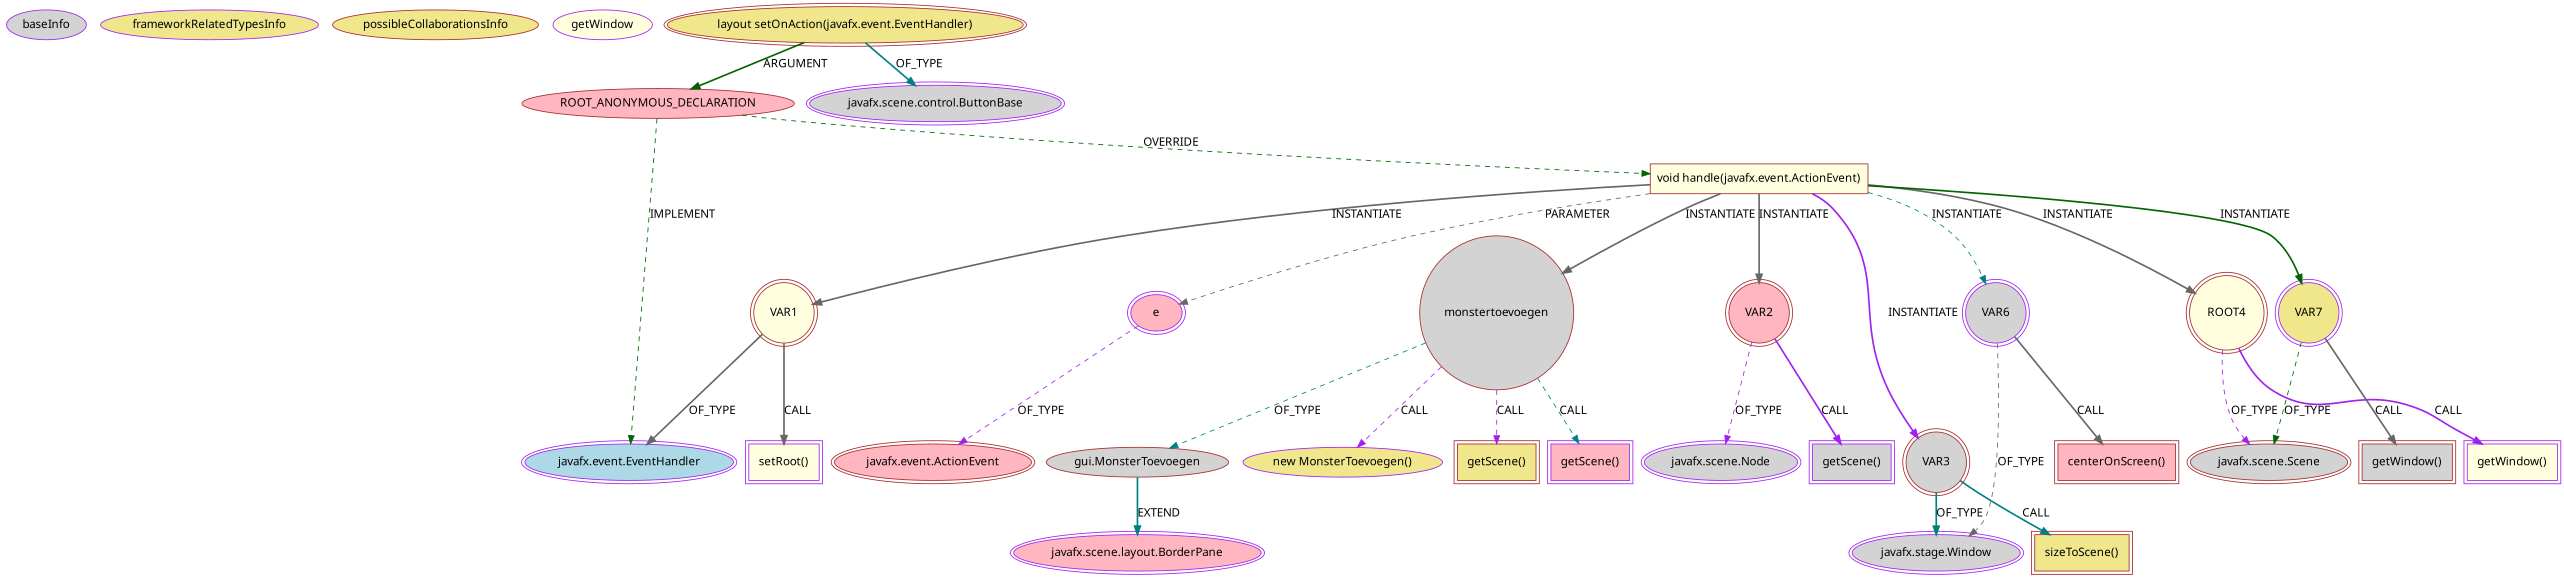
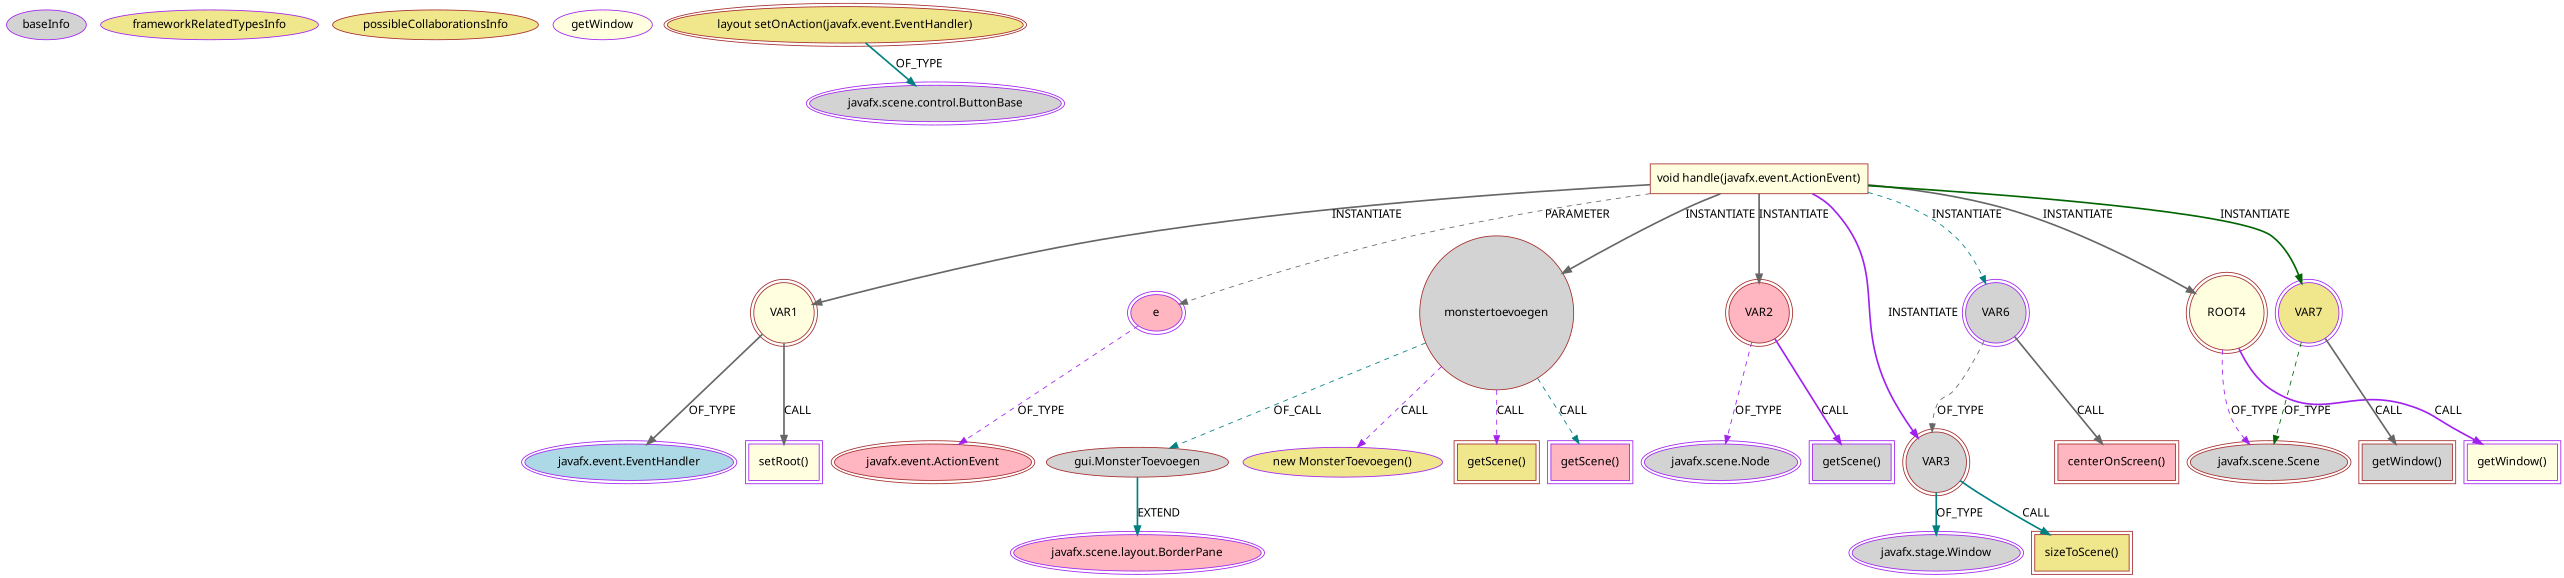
(658, 103) -> none
(1298, 411) -> (1298, 411)
(1998, 439) -> (1959, 384)
